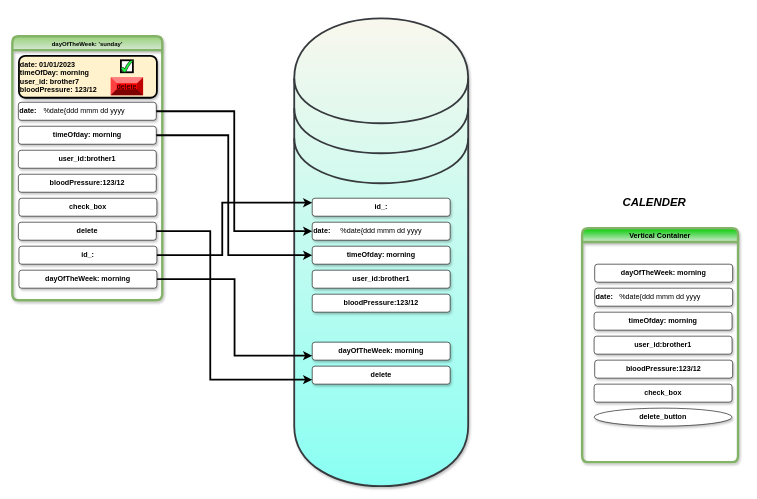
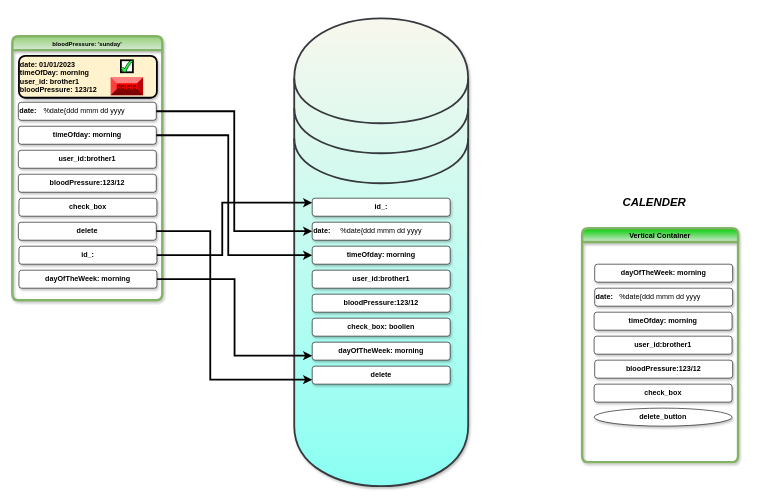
(87, 44) -> (87, 44)
(60, 77) -> (60, 77)
none -> (381, 327)
